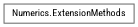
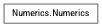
(69, 14) -> (51, 14)
